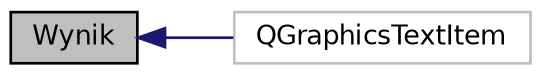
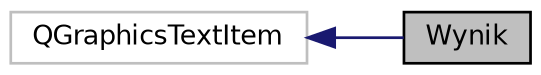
(199, 38) -> (369, 38)
